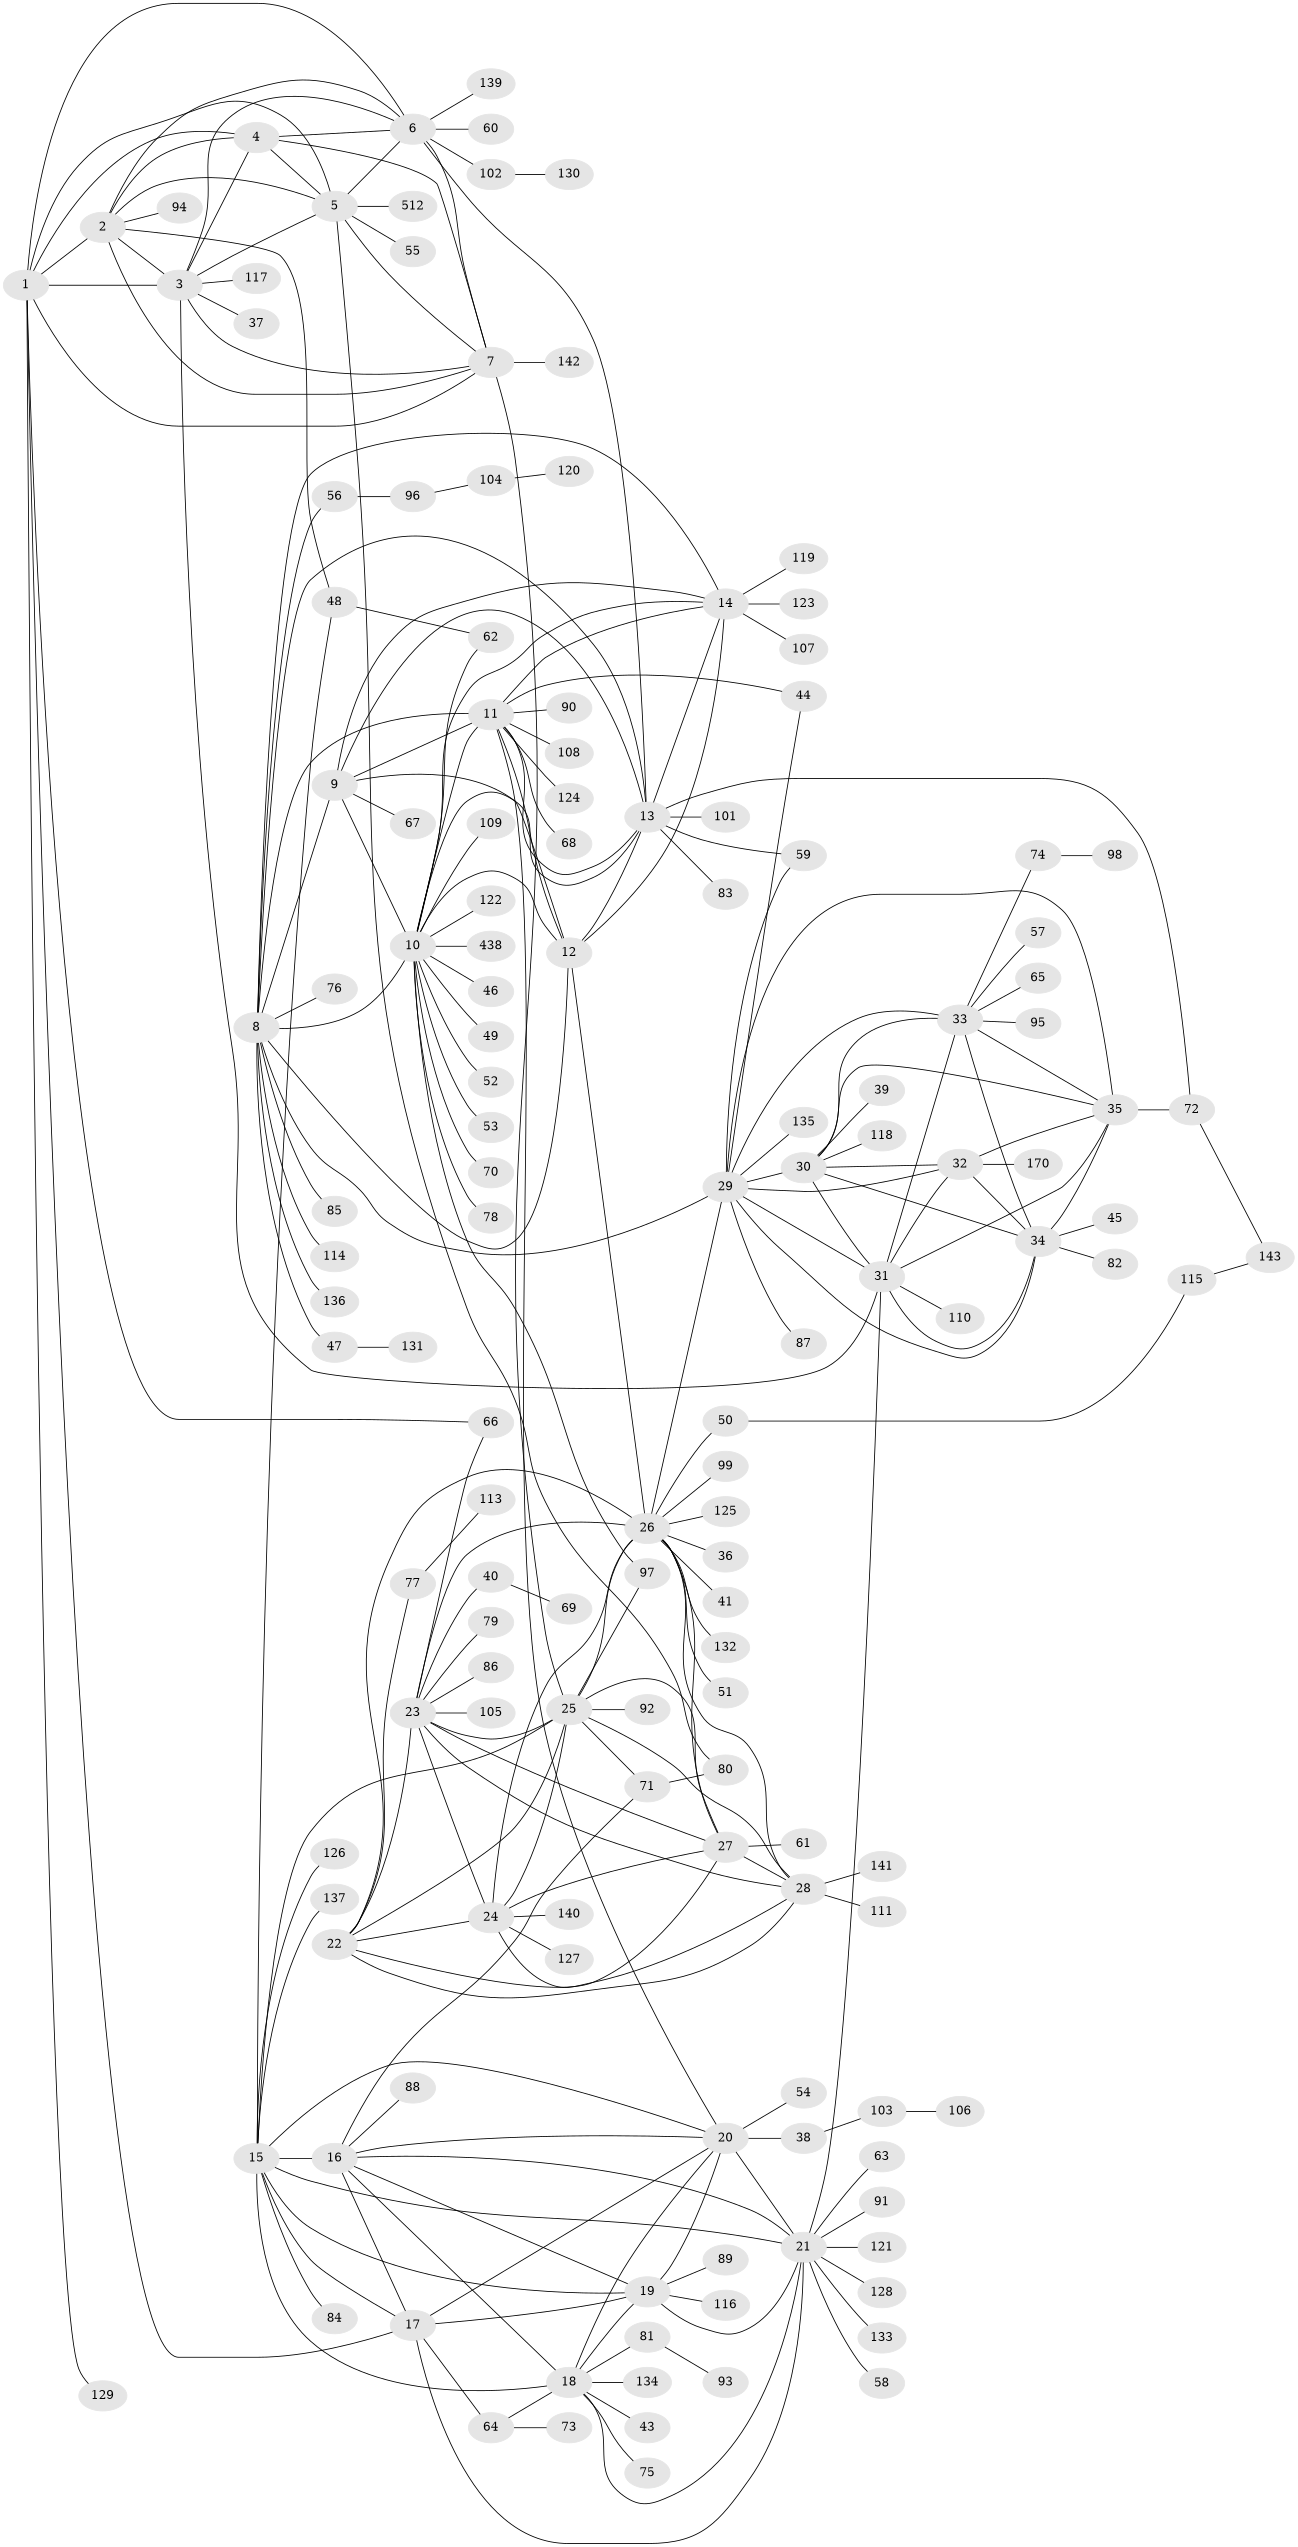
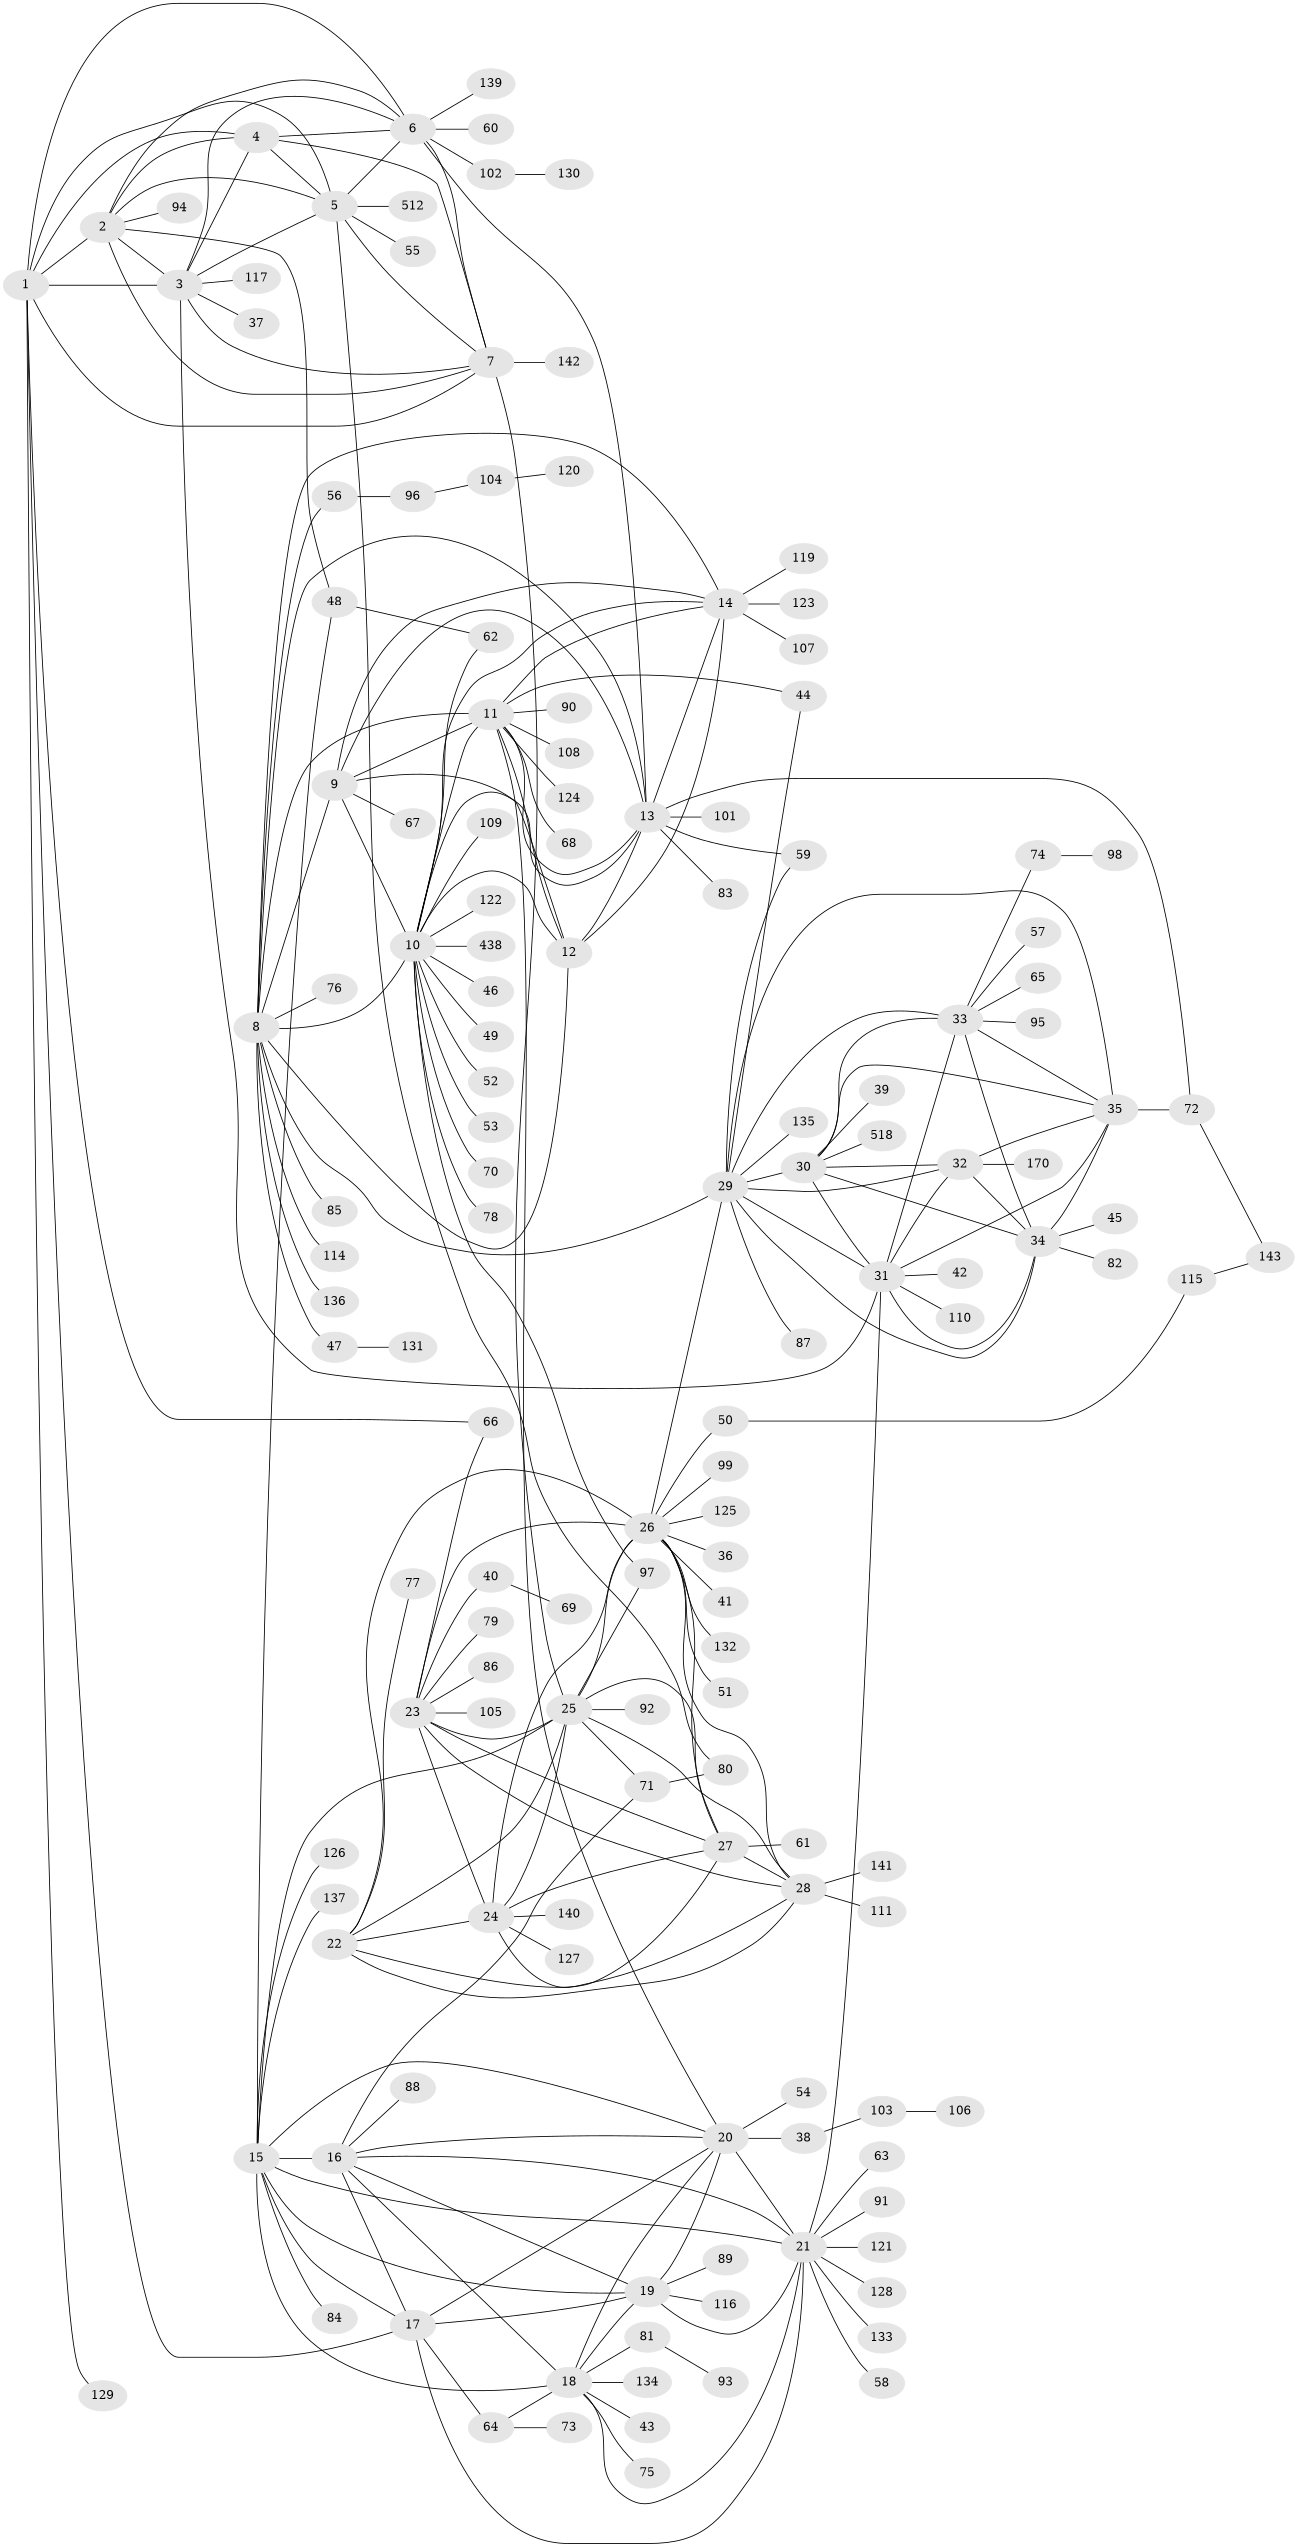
(882, 1136) -> (882, 1136)
(607, 1227) -> none
none -> (960, 1273)
(491, 1500) -> none
(393, 1835) -> none
